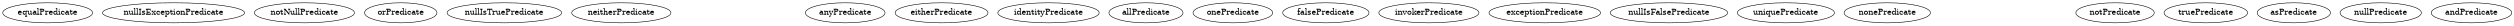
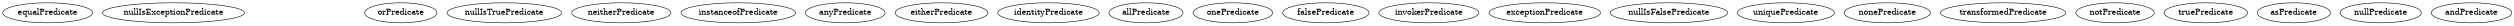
(304, 13) -> none
none -> (738, 13)
none -> (2003, 13)
